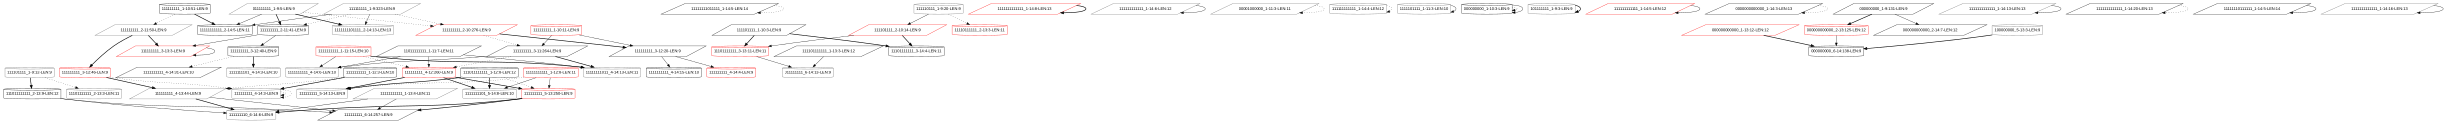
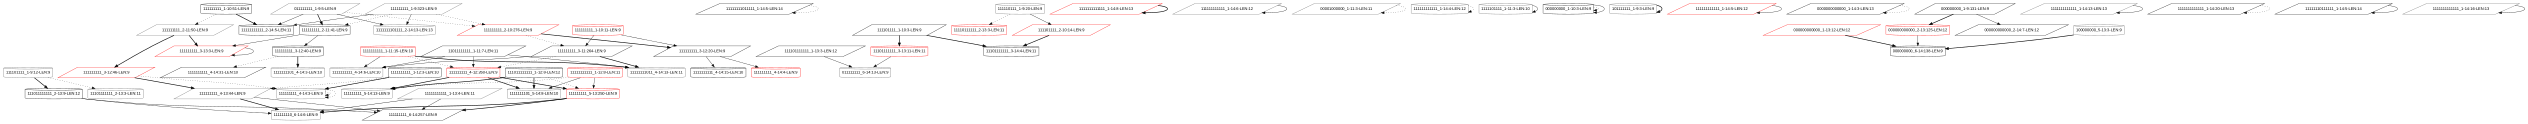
(317, 19) -> (359, 19)
(813, 40) -> none
(85, 72) -> (106, 72)
